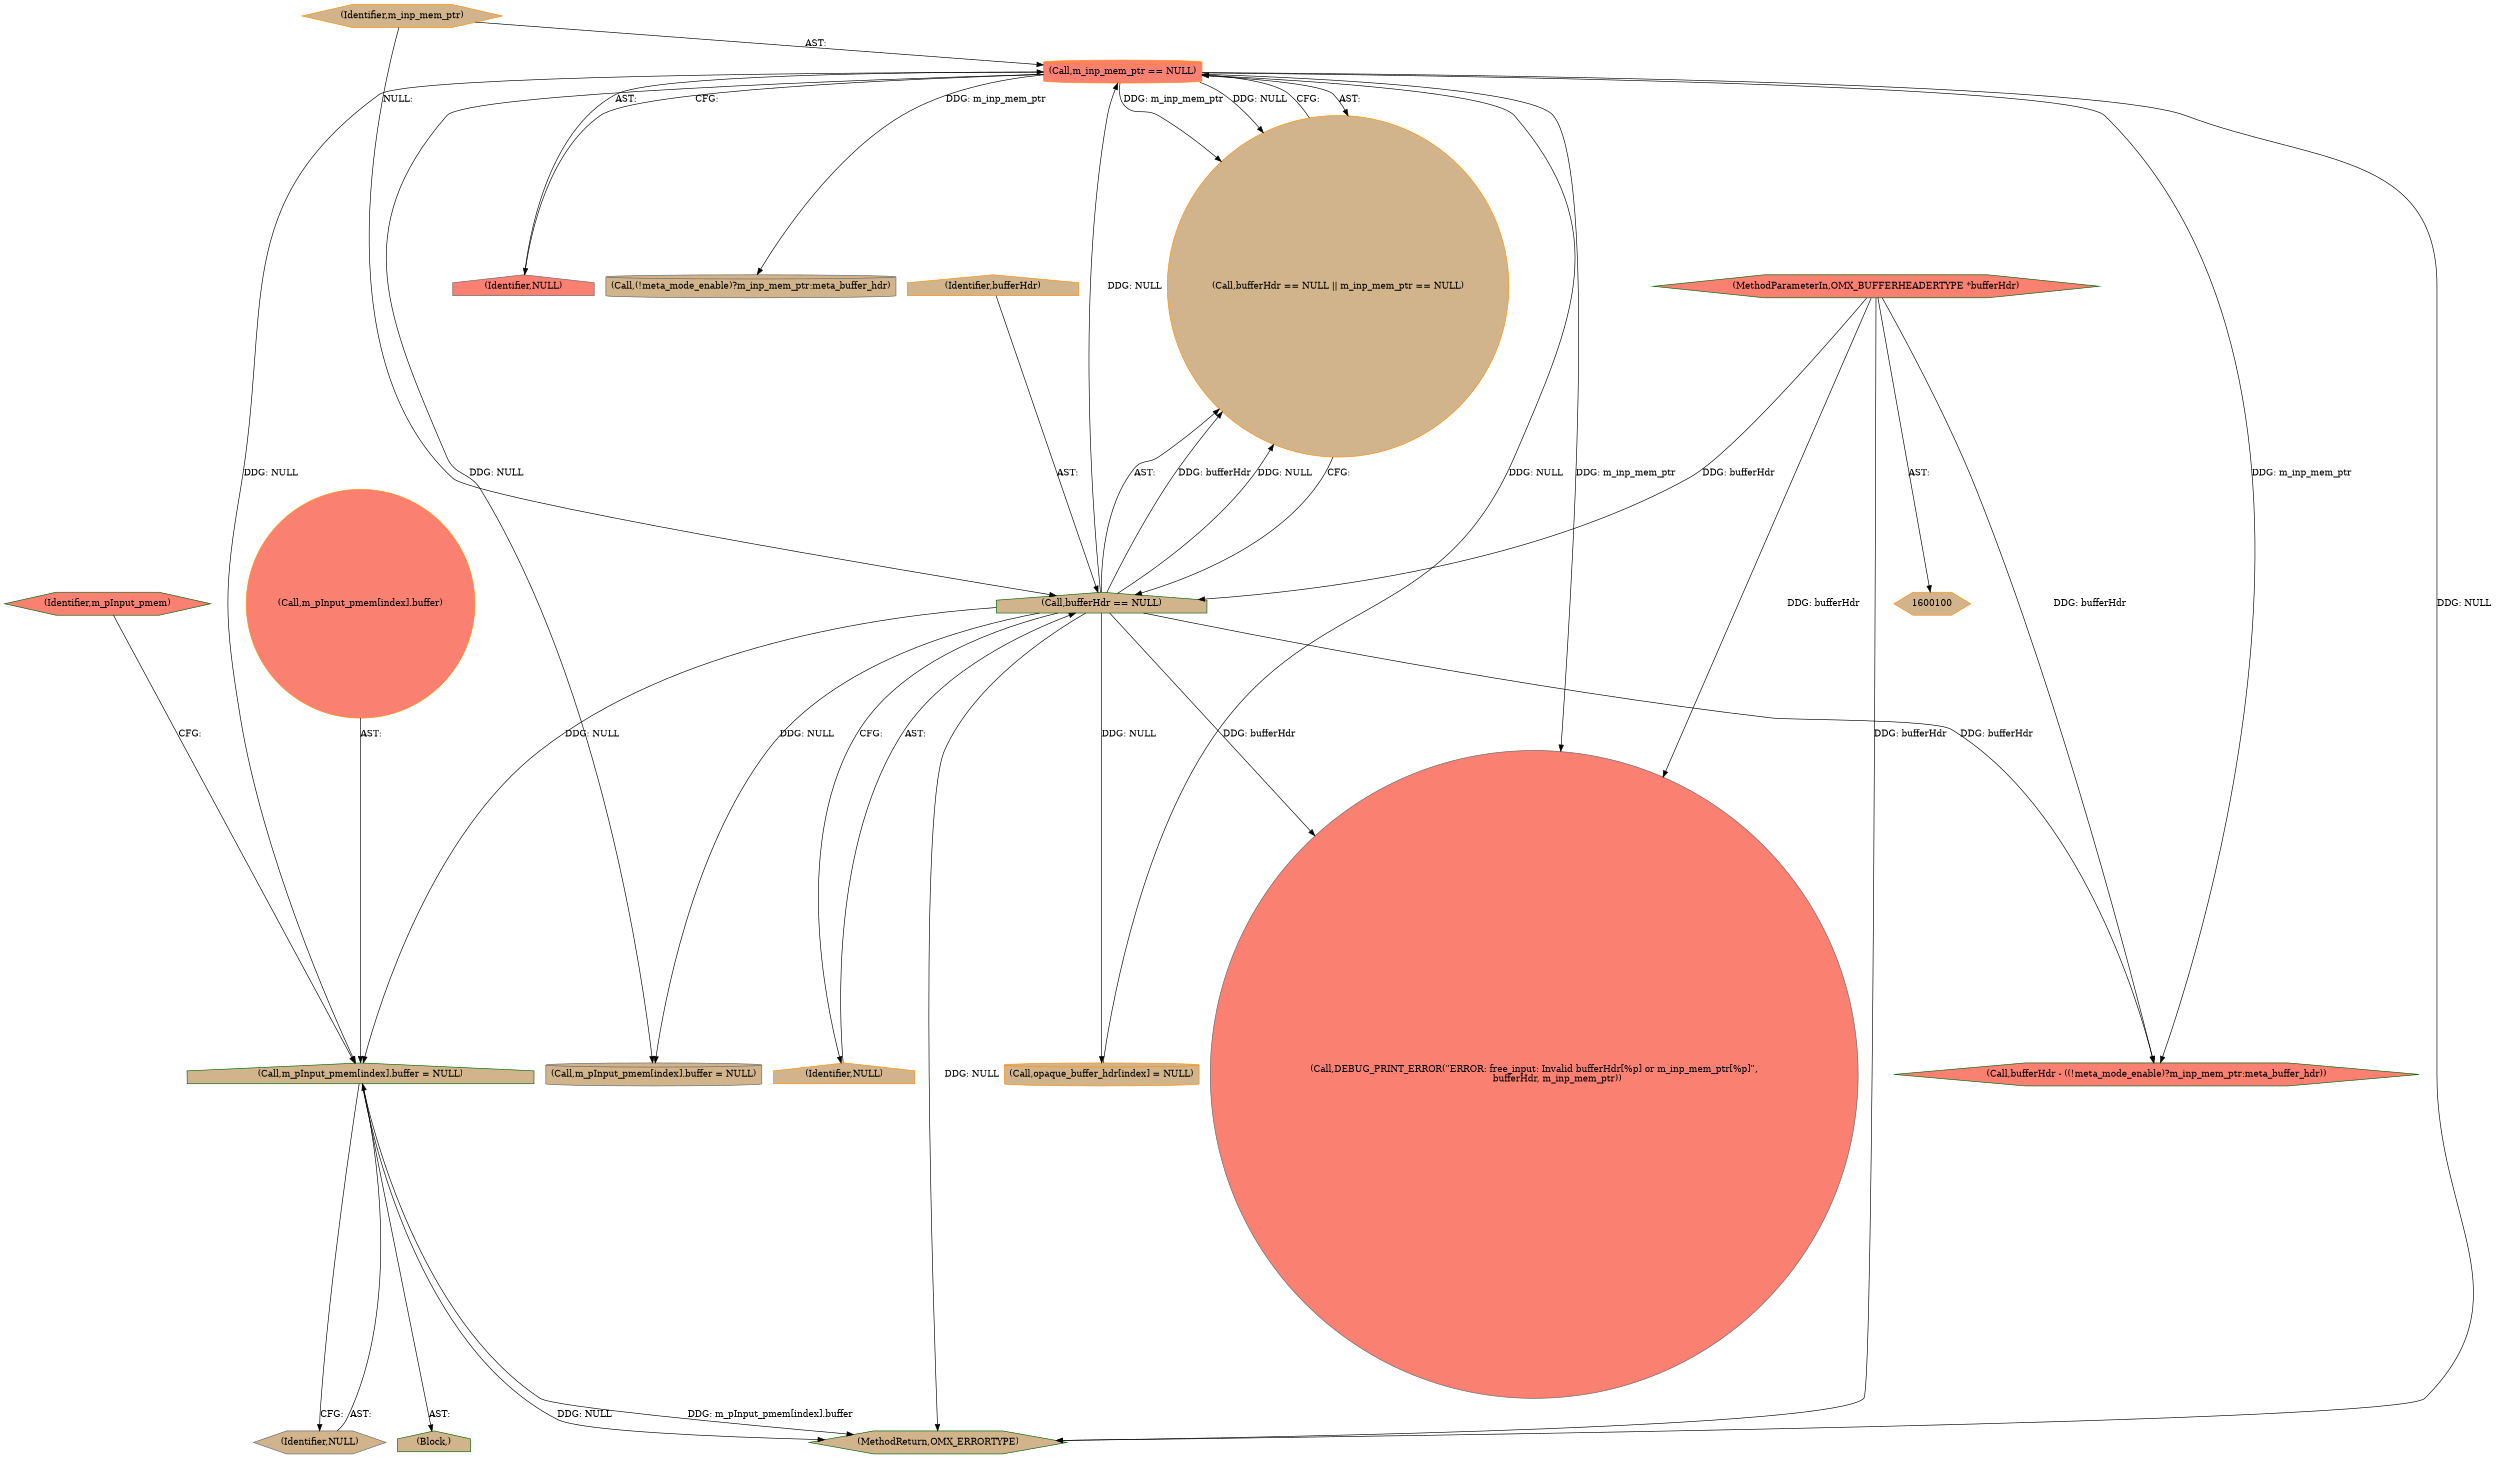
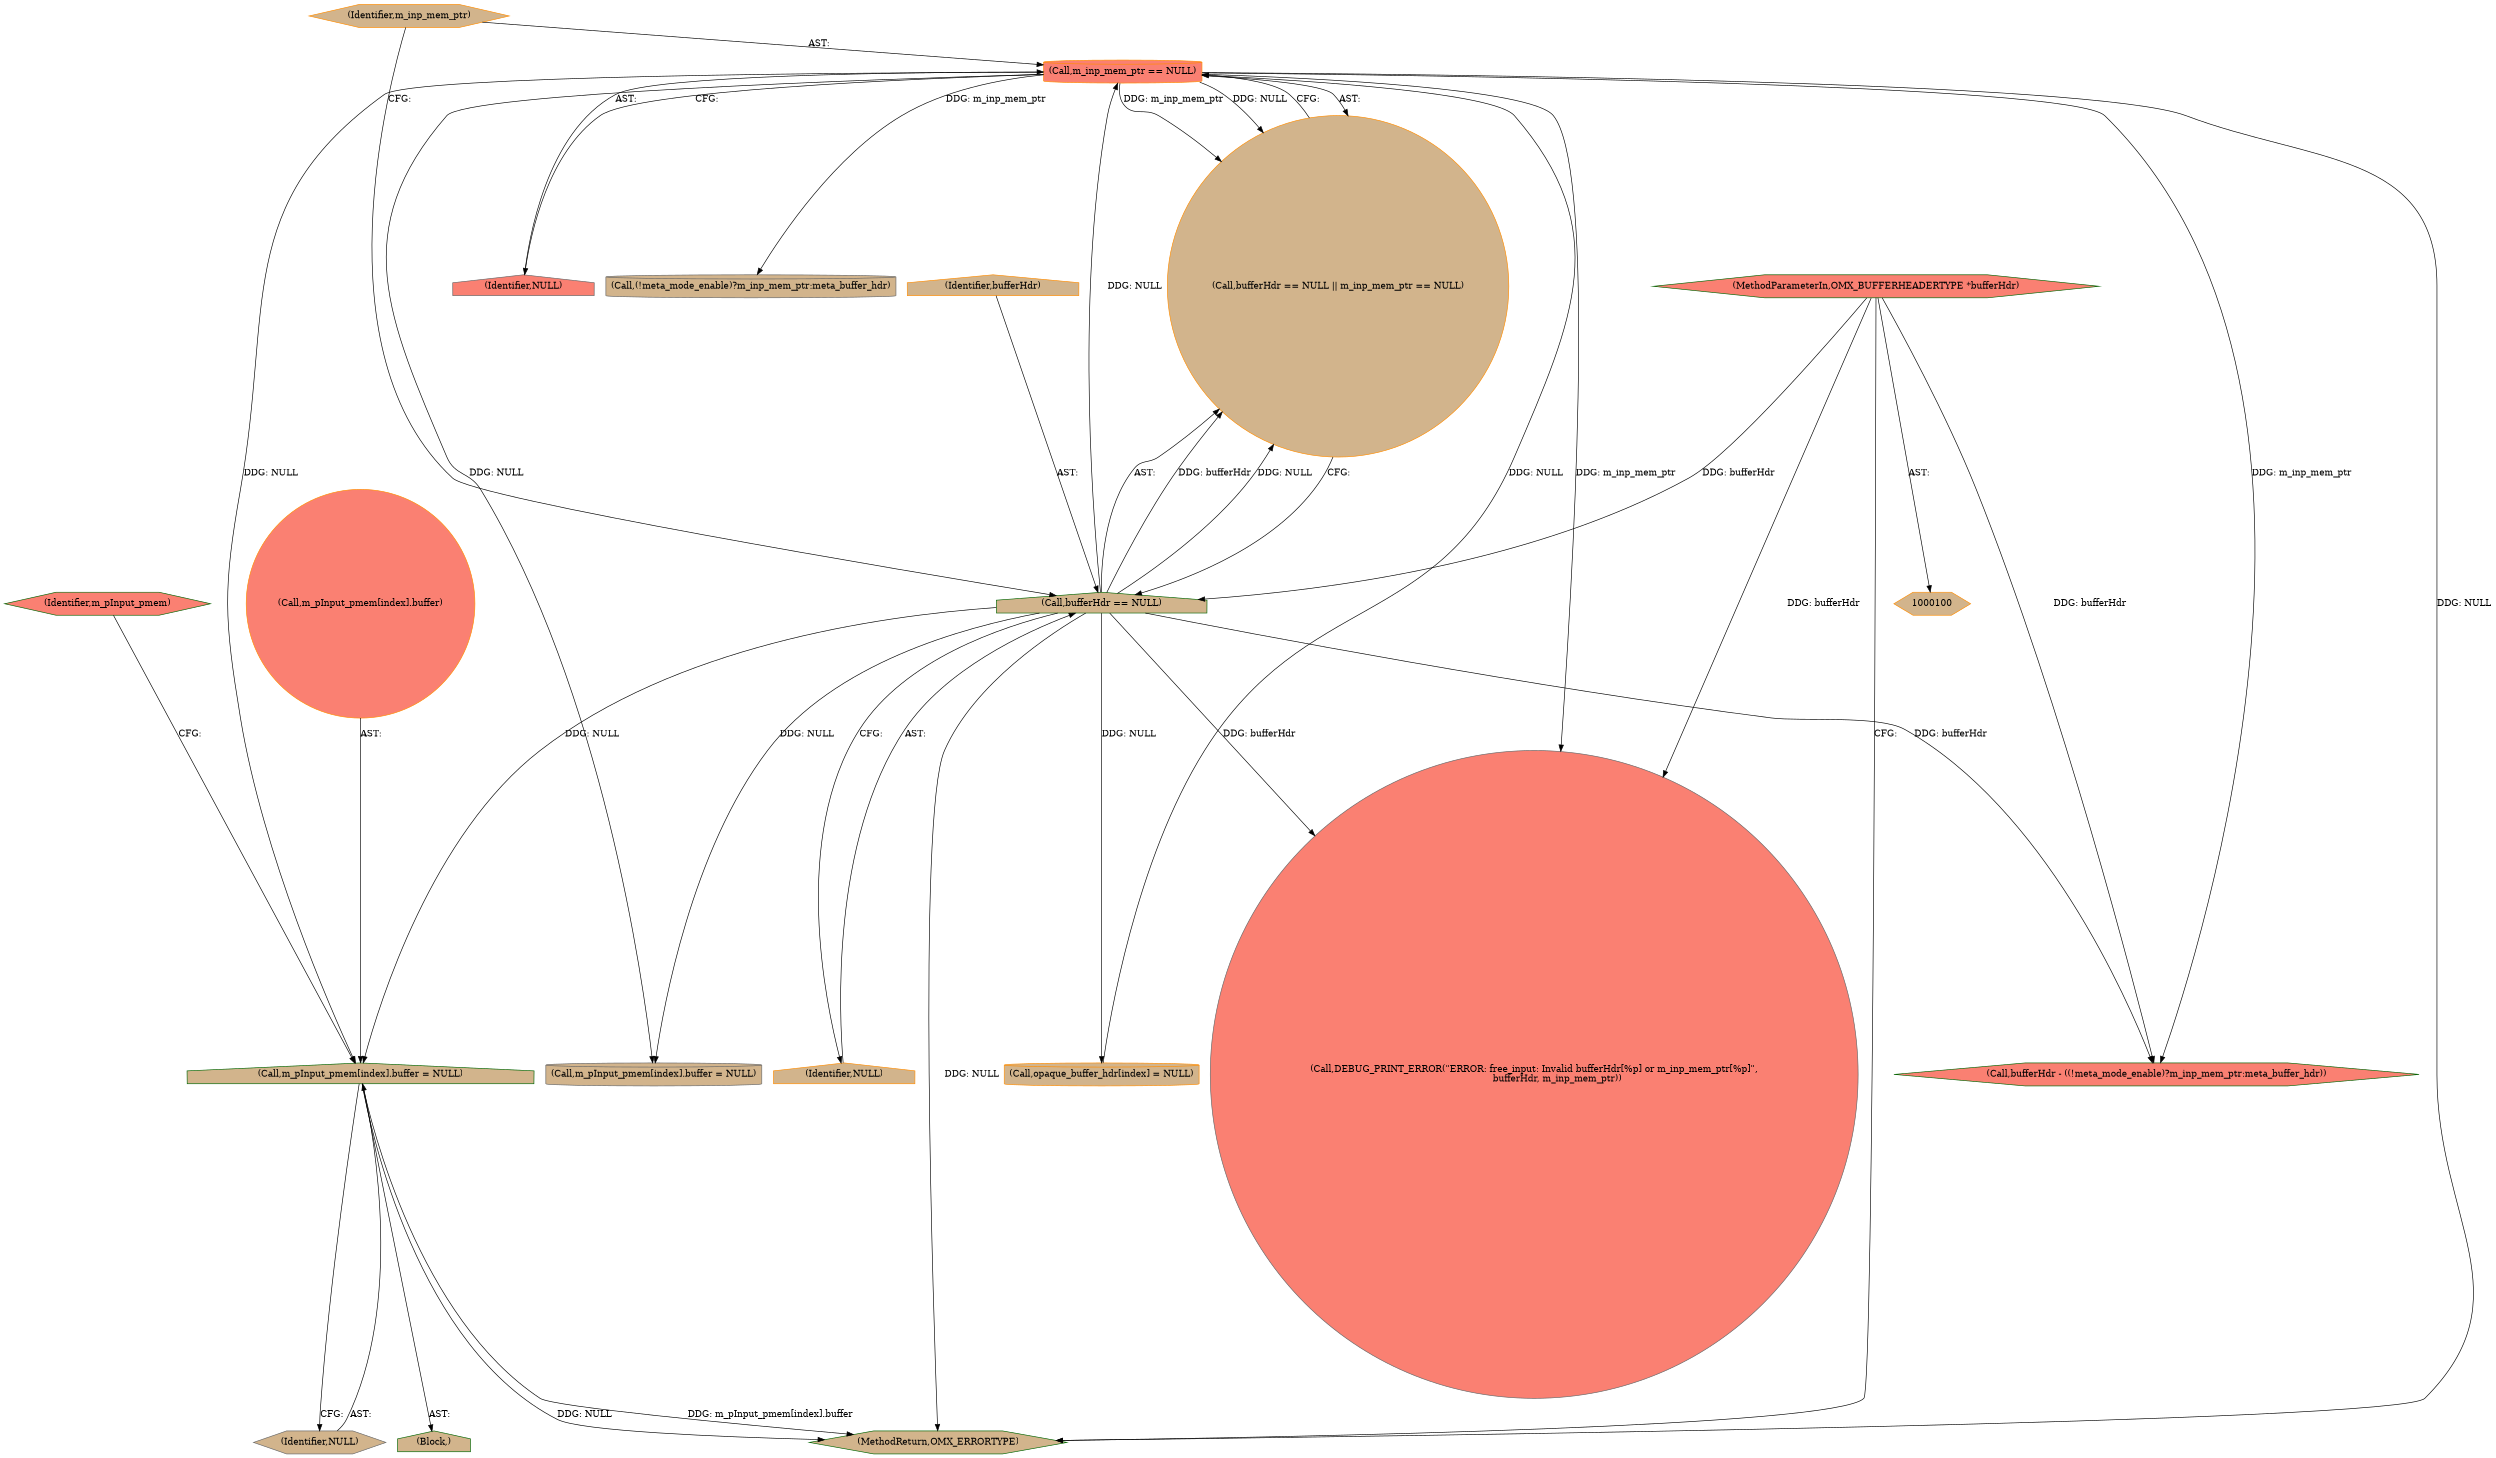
(400, 99) -> (401, 99)
(1932, 604) -> (1932, 604)
(1911, 734) -> (1887, 734)
